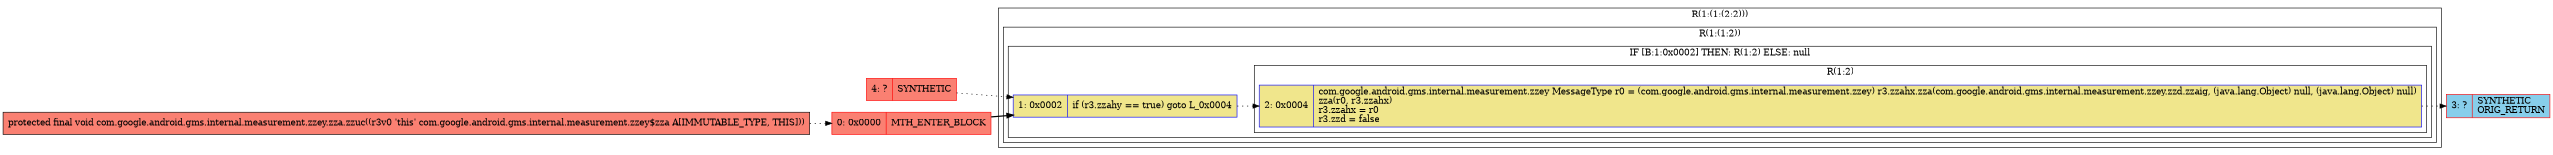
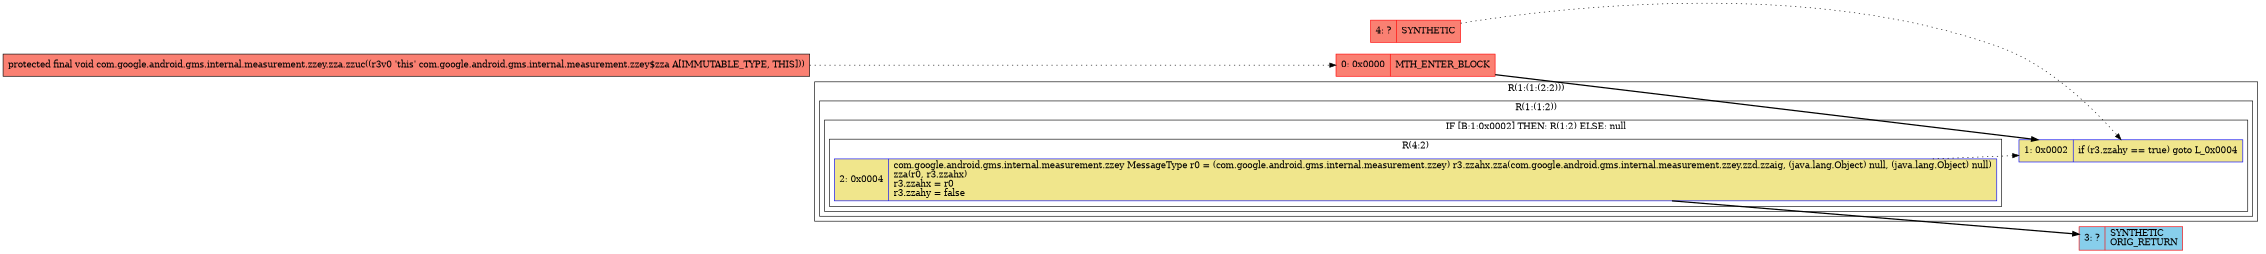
(1840, 72) -> (1416, 146)
(1245, 106) -> (1973, 157)
(2431, 106) -> (1972, 226)
(1349, 120) -> (929, 193)
